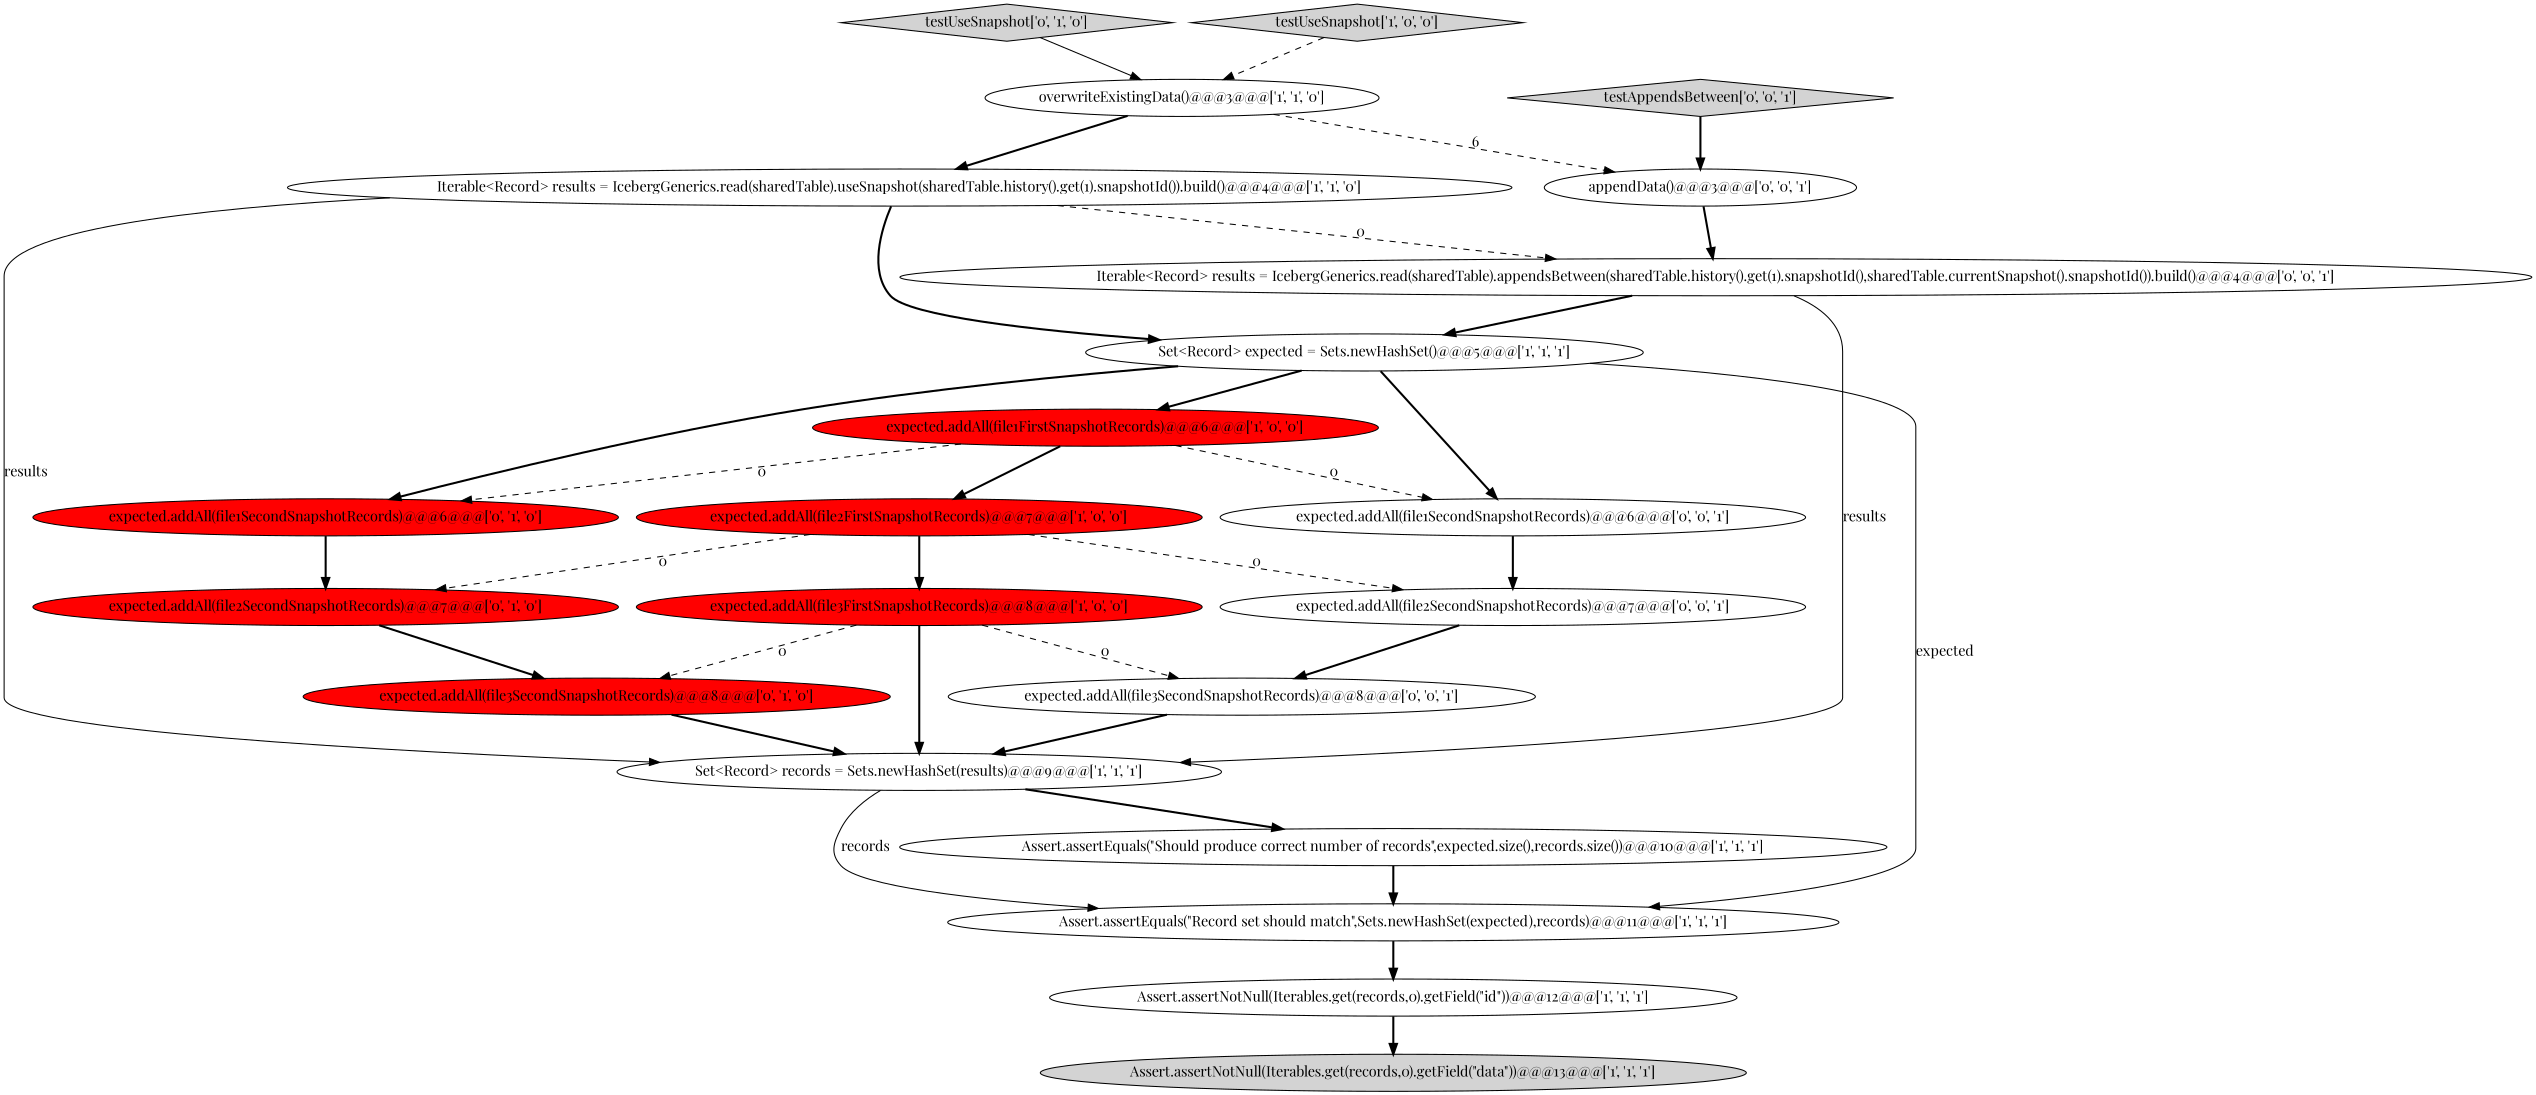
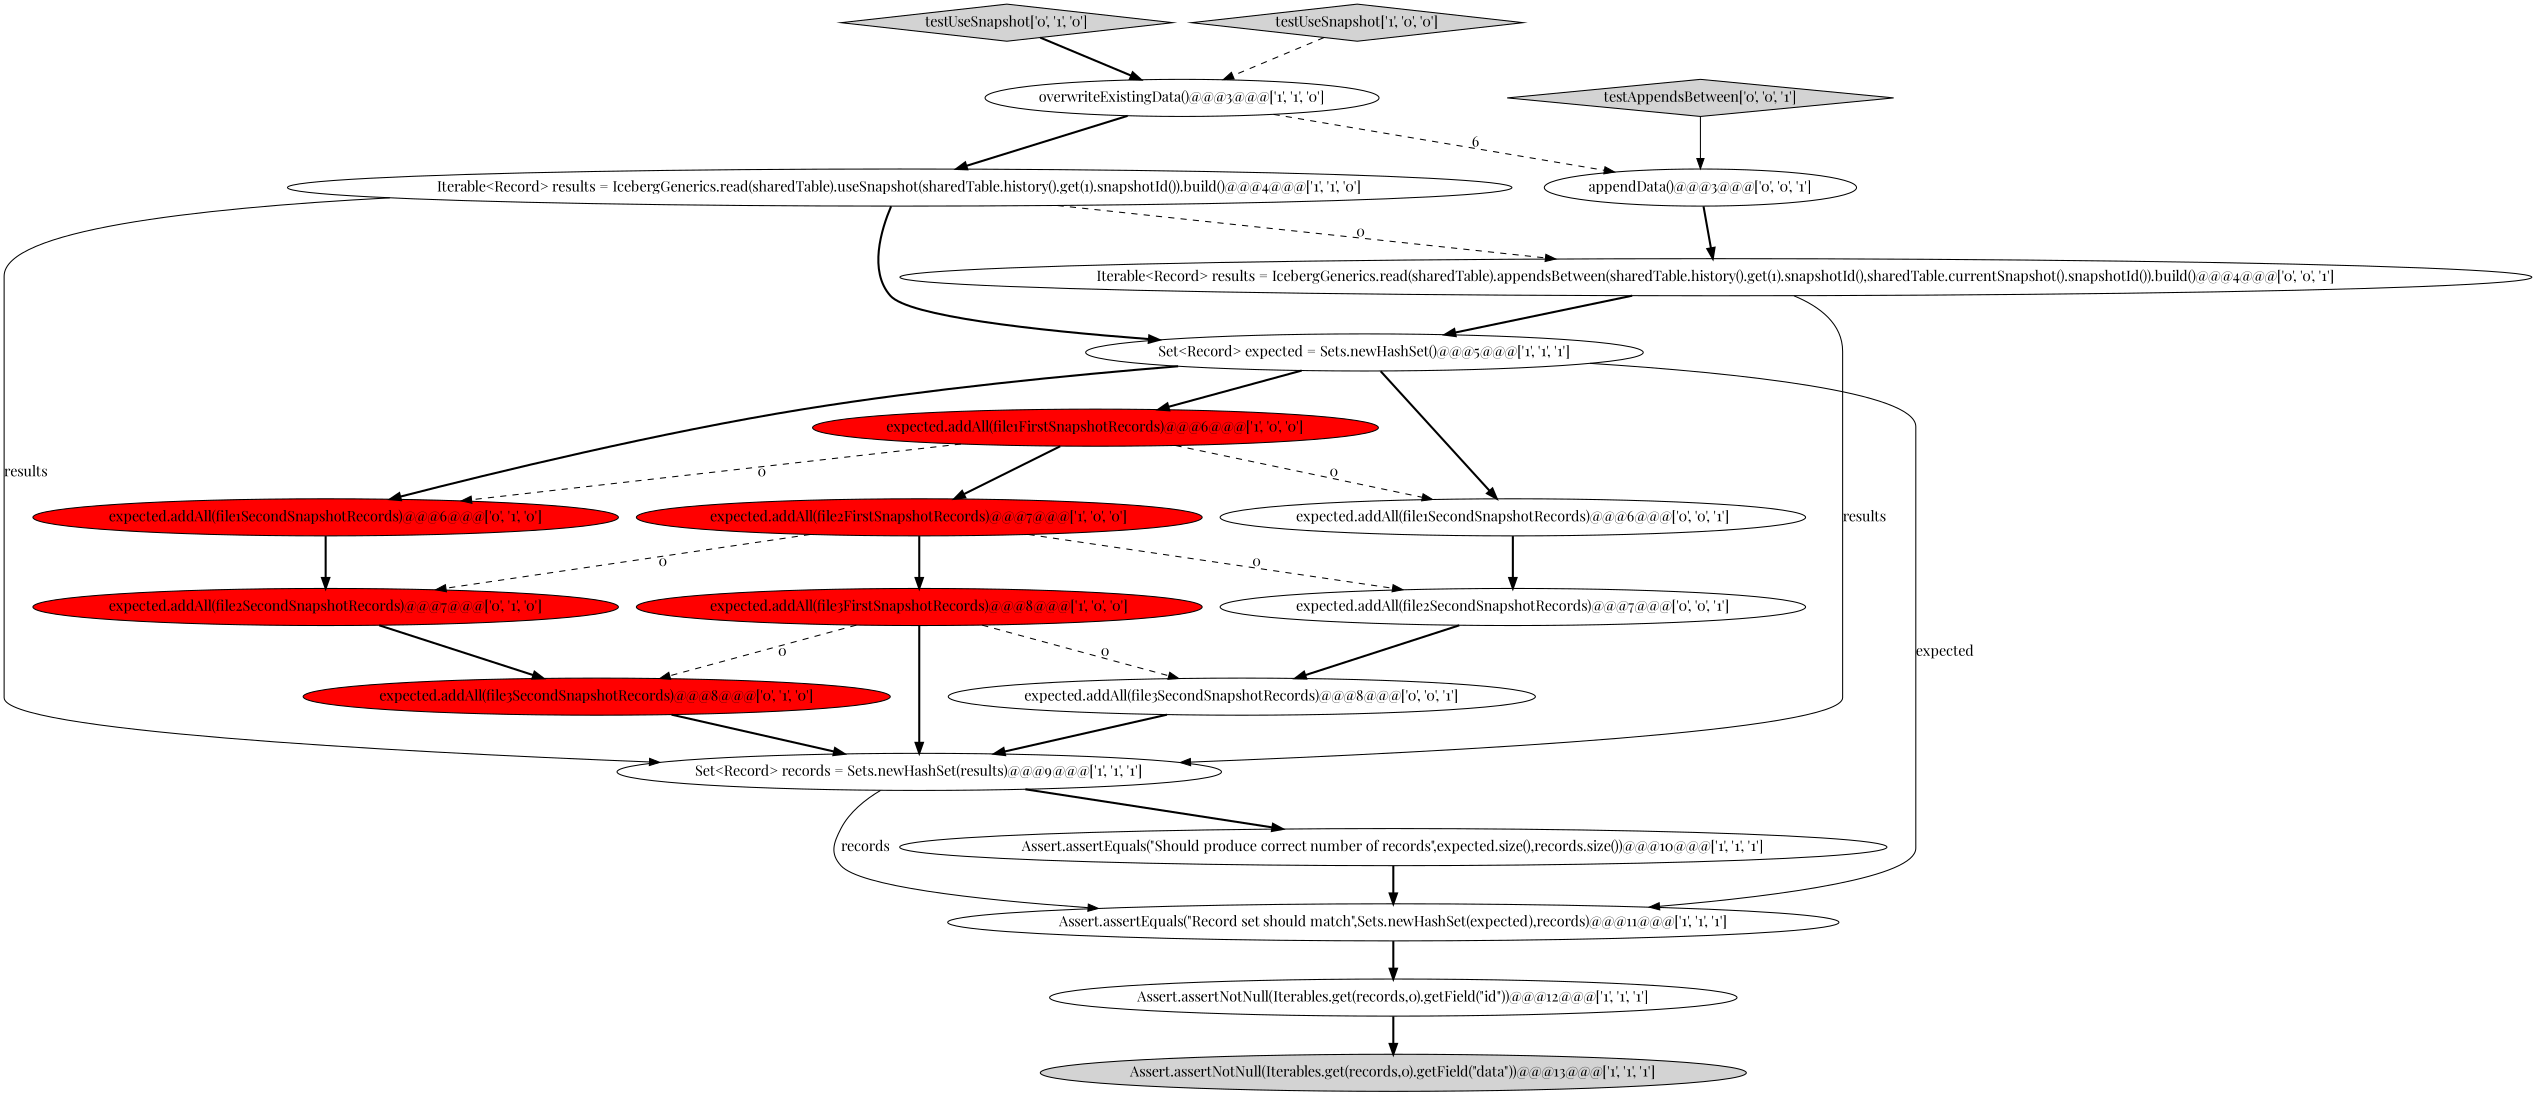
(1086, 57) -> (1086, 57)
(1700, 138) -> (1700, 138)
